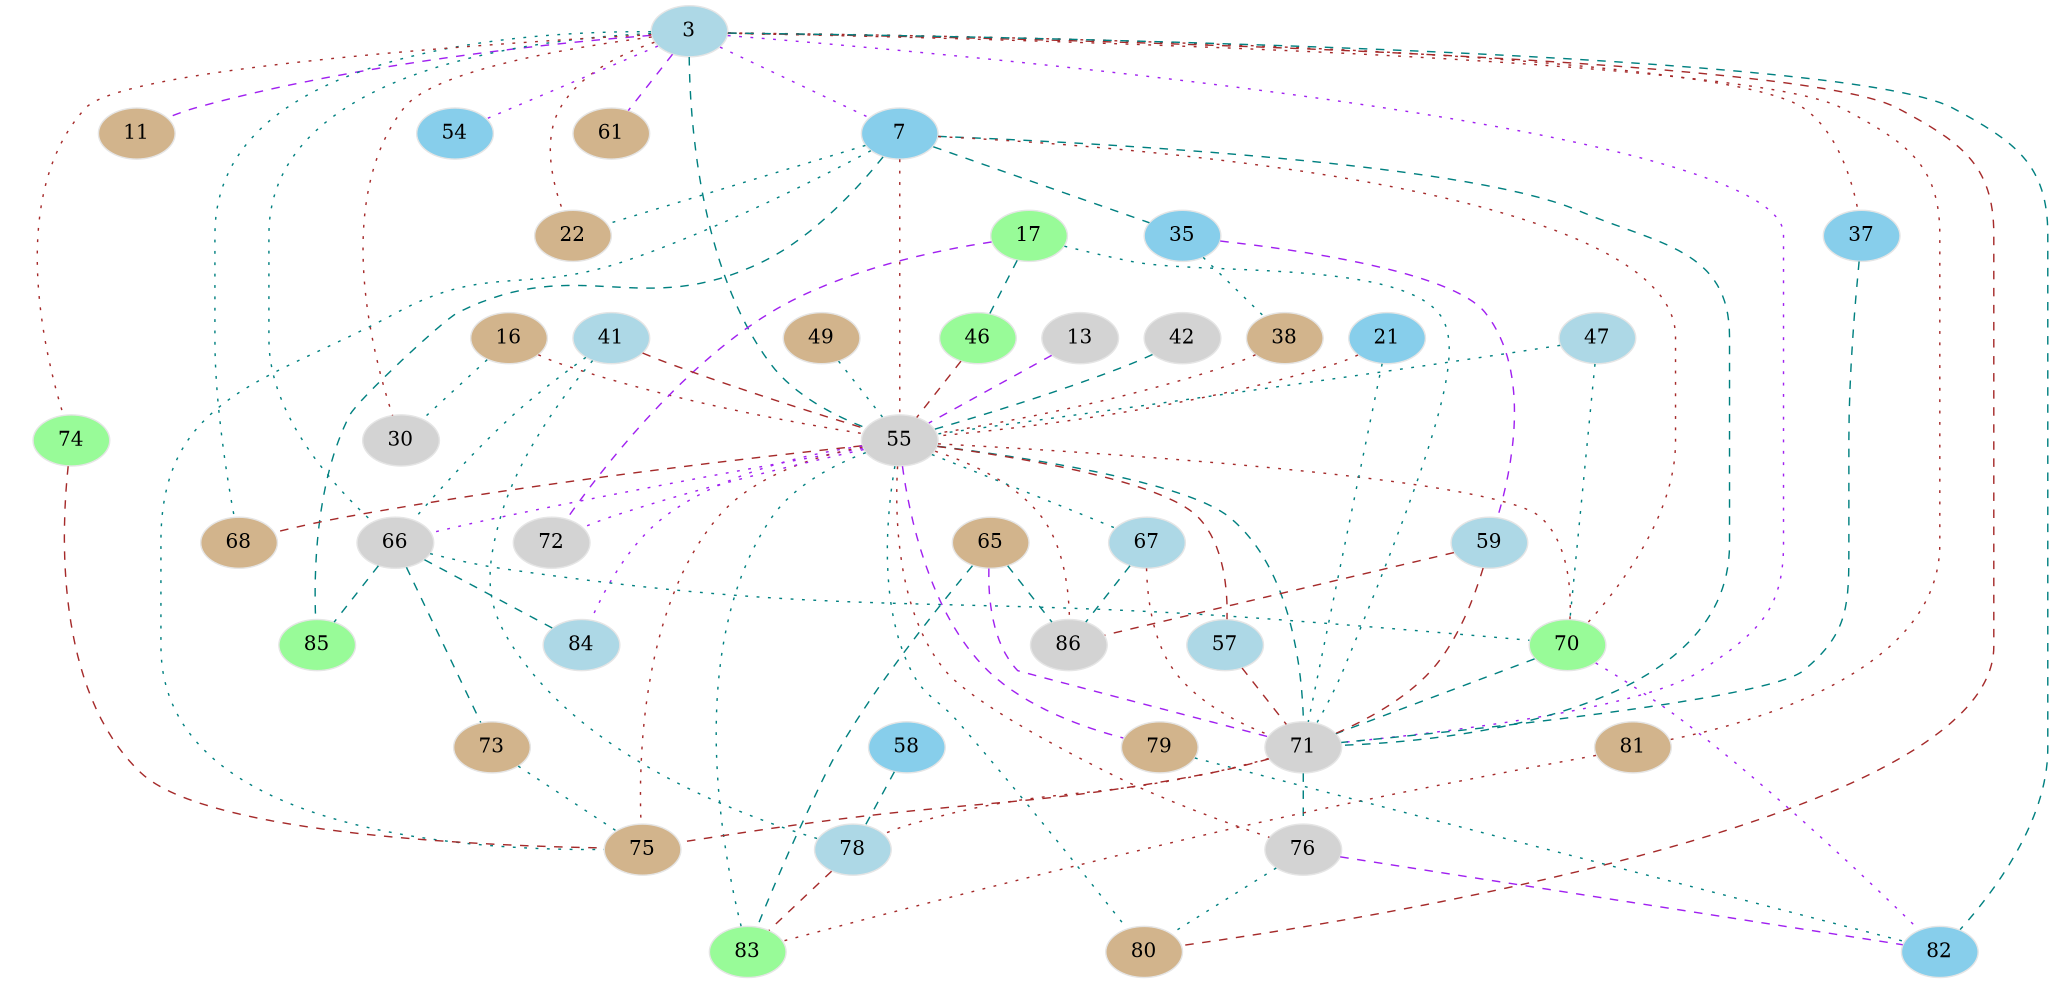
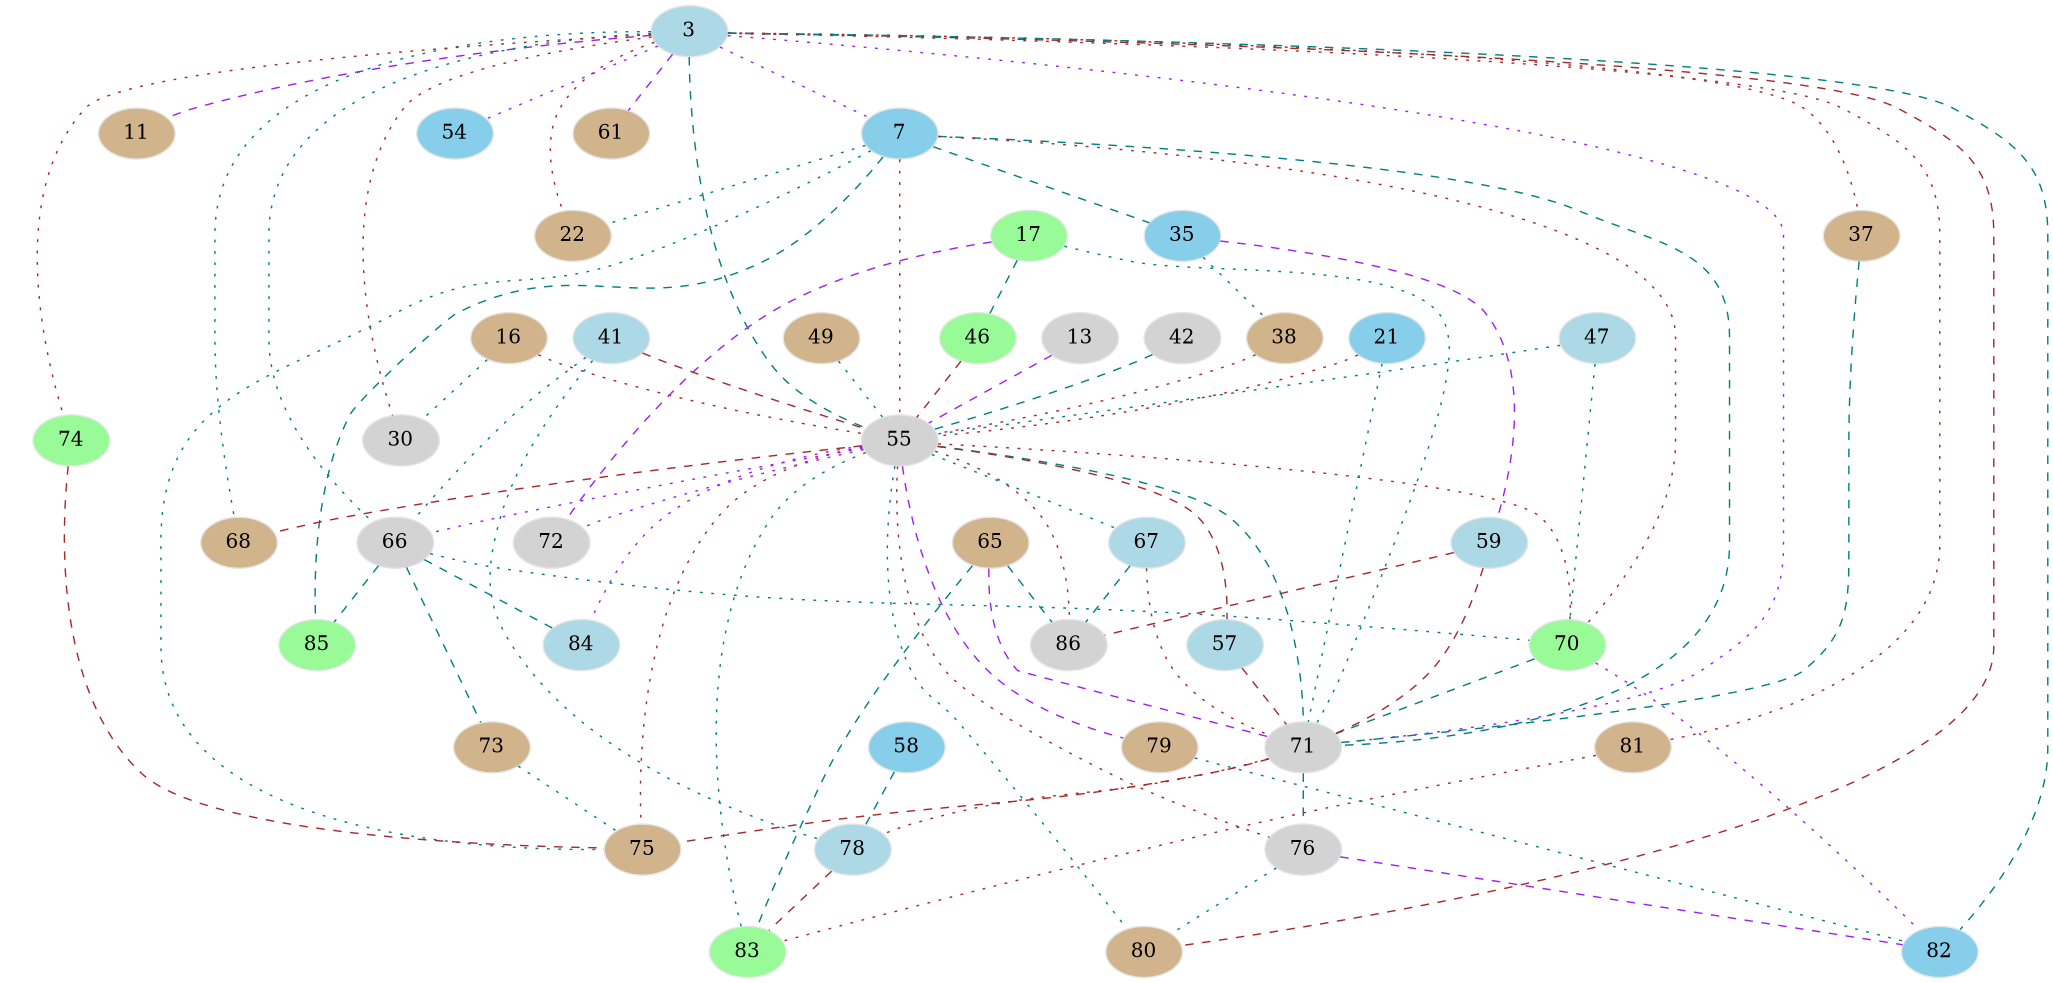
(1862, 236) -> (1862, 236)
